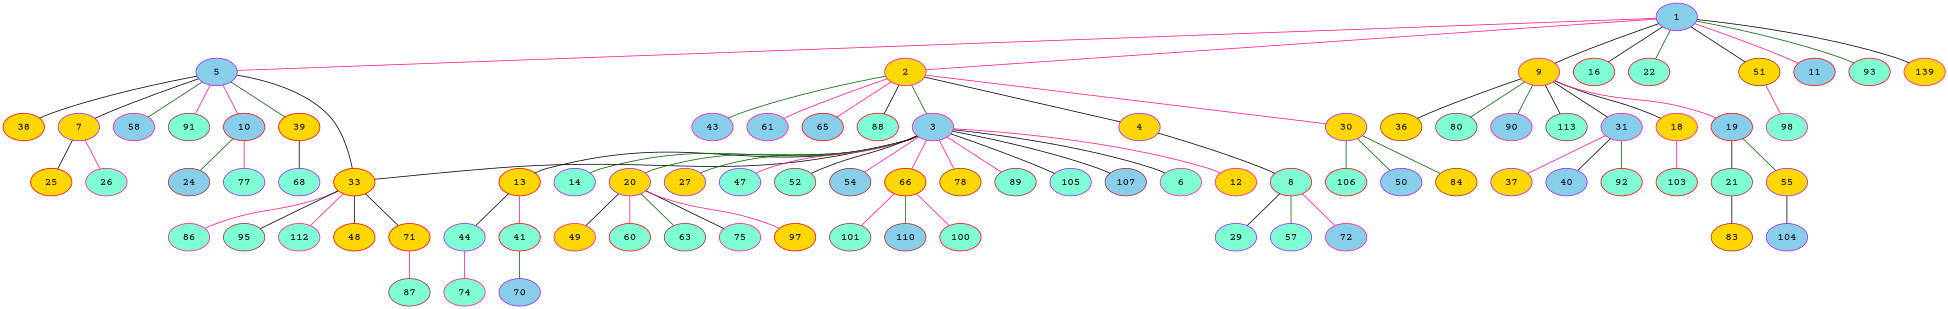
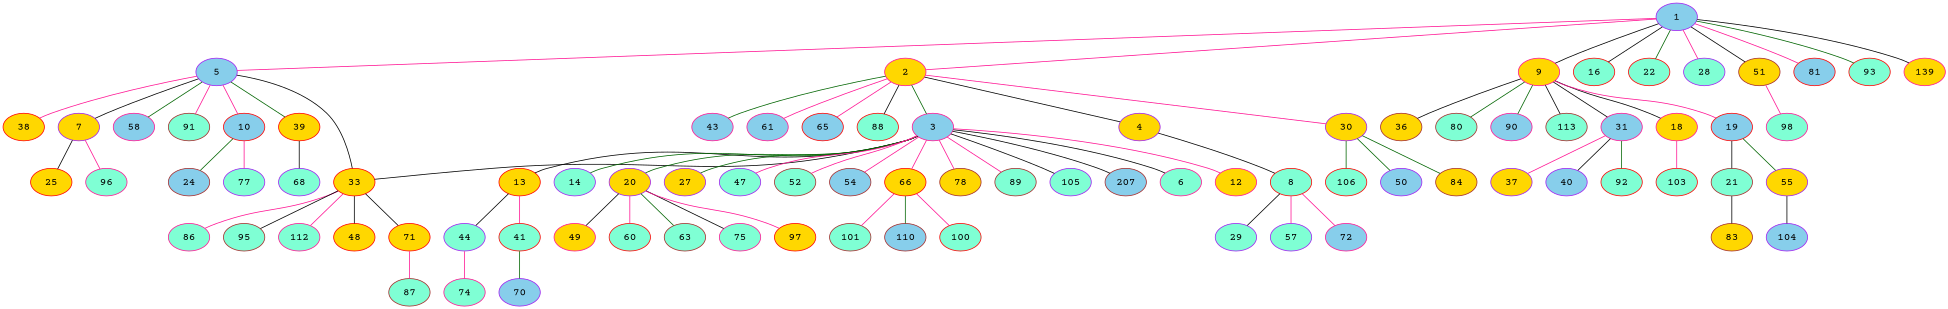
none -> (1704, 72)
(1814, 72) -> (1814, 72)
(117, 94) -> (117, 94)
(853, 158) -> (853, 158)
(106, 182) -> (106, 182)
(1126, 182) -> (1126, 182)
(1291, 210) -> (1291, 210)
